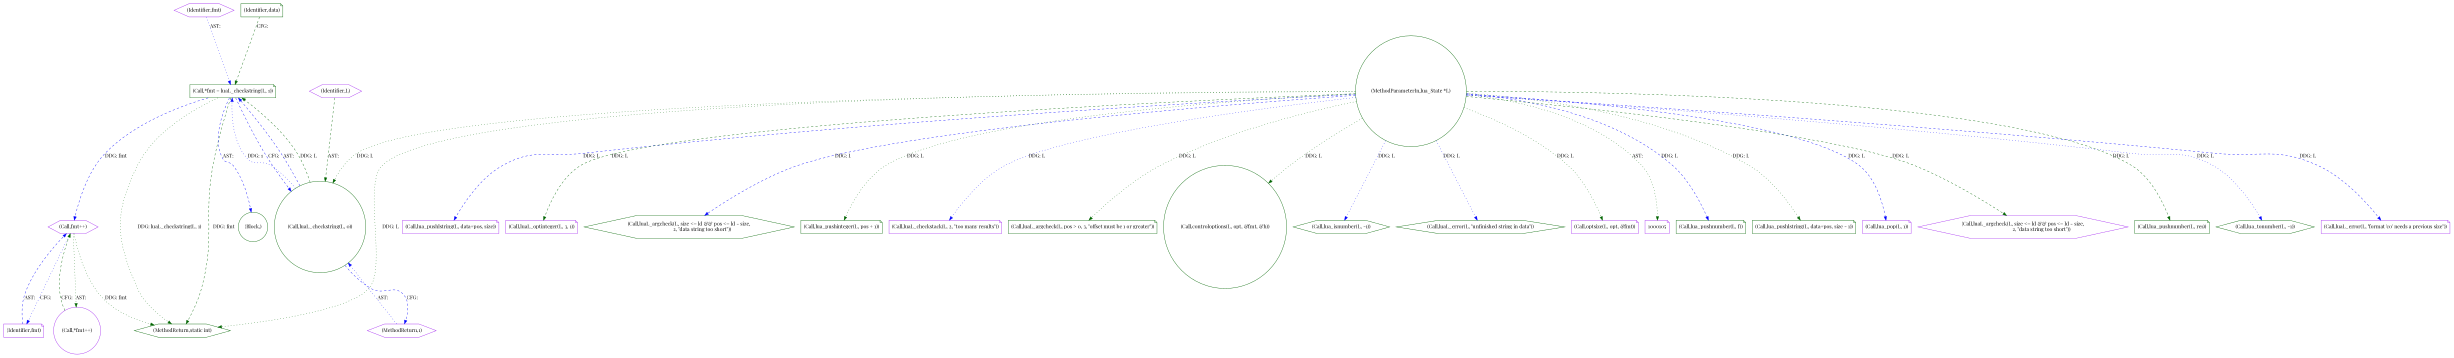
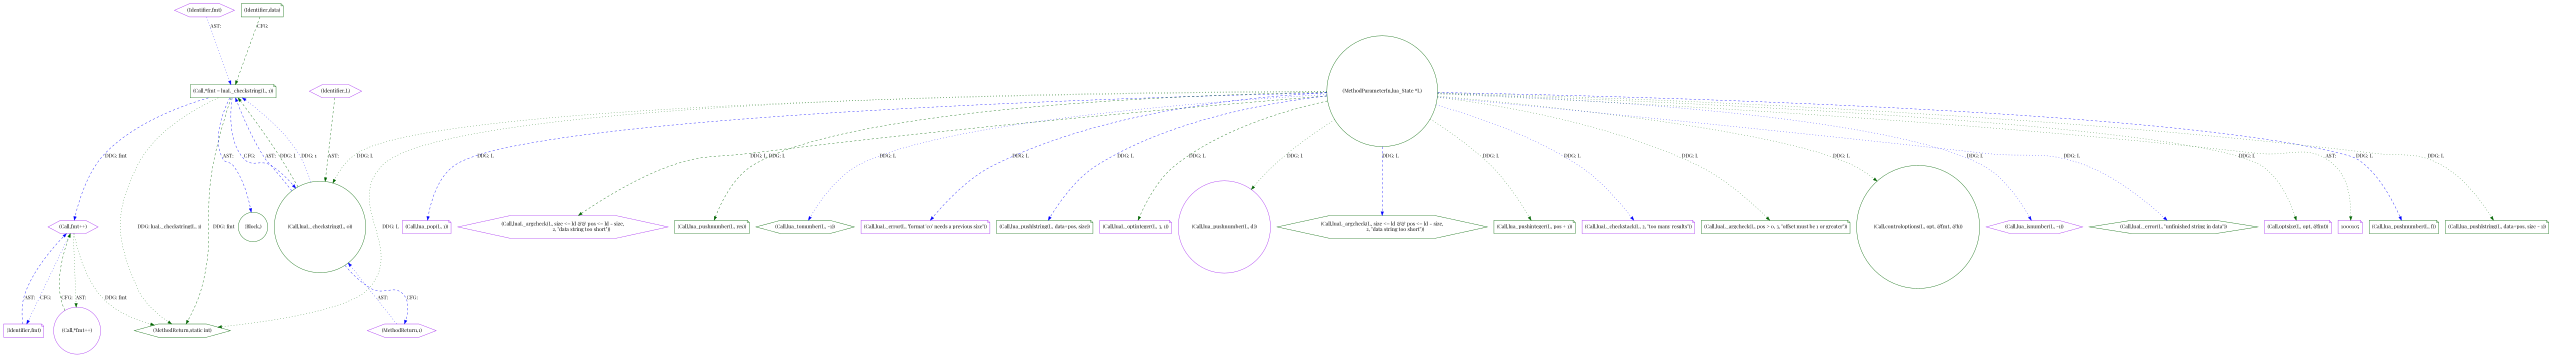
(451, 227) -> (1045, 227)
none -> (1224, 227)
(1341, 227) -> (2034, 227)
